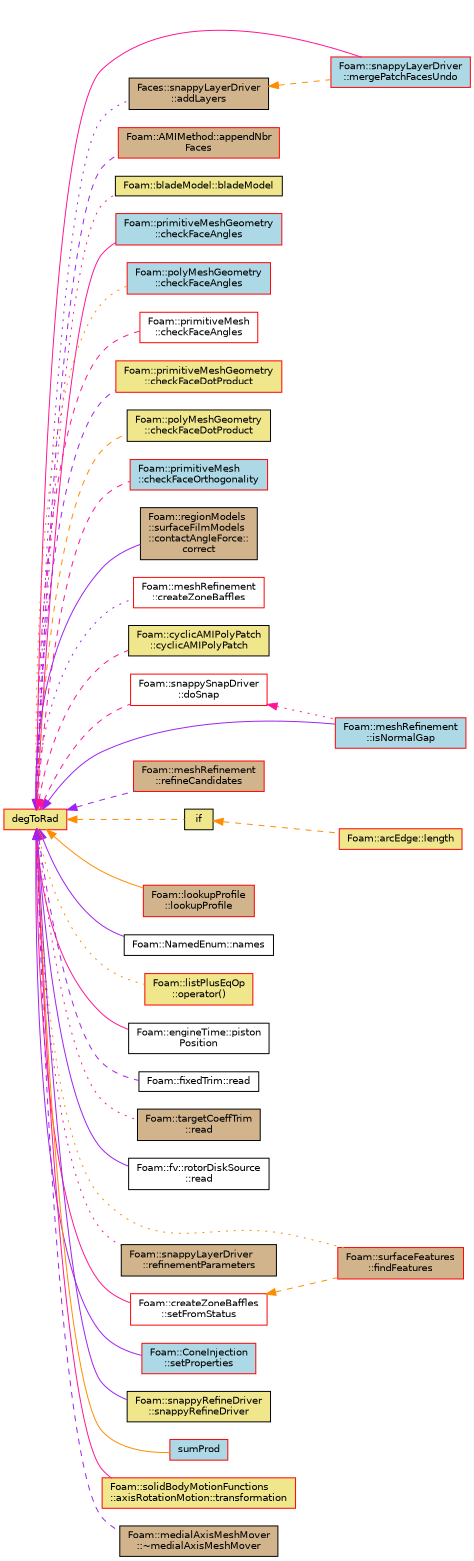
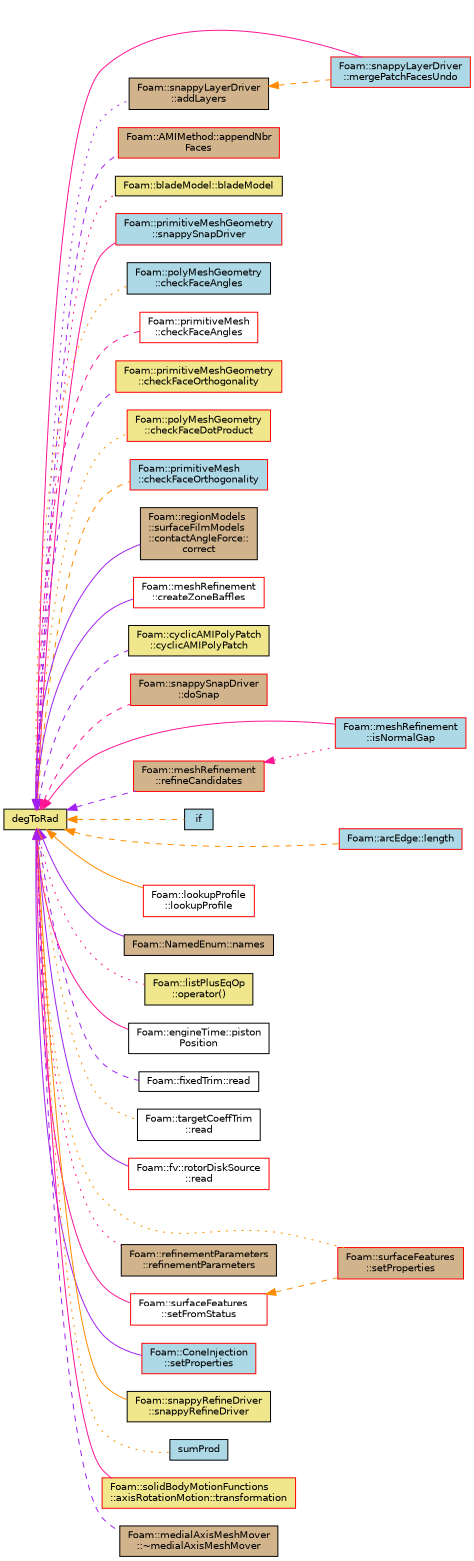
(199, 94) -> (199, 94)
(199, 229) -> (199, 229)
(199, 278) -> (199, 278)
(199, 377) -> (199, 377)
(199, 426) -> (199, 426)
(56, 596) -> (56, 596)
(58, 629) -> (58, 629)
(59, 684) -> (59, 684)
(199, 690) -> (199, 690)
(66, 713) -> (66, 713)
(306, 713) -> (304, 754)
(180, 729) -> (180, 729)
(35, 819) -> (35, 819)
(199, 819) -> (199, 819)
(281, 827) -> (206, 846)
(401, 839) -> (401, 839)
(199, 901) -> (199, 901)
(72, 928) -> (72, 928)
(199, 945) -> (199, 945)
(199, 989) -> (199, 989)
(62, 993) -> (62, 993)
(199, 1125) -> (199, 1125)
(58, 1128) -> (58, 1128)
(57, 1174) -> (57, 1174)
(199, 1174) -> (199, 1174)
(199, 1260) -> (199, 1260)
(401, 1263) -> (401, 1263)
(199, 1309) -> (199, 1309)
(199, 1450) -> (199, 1450)
